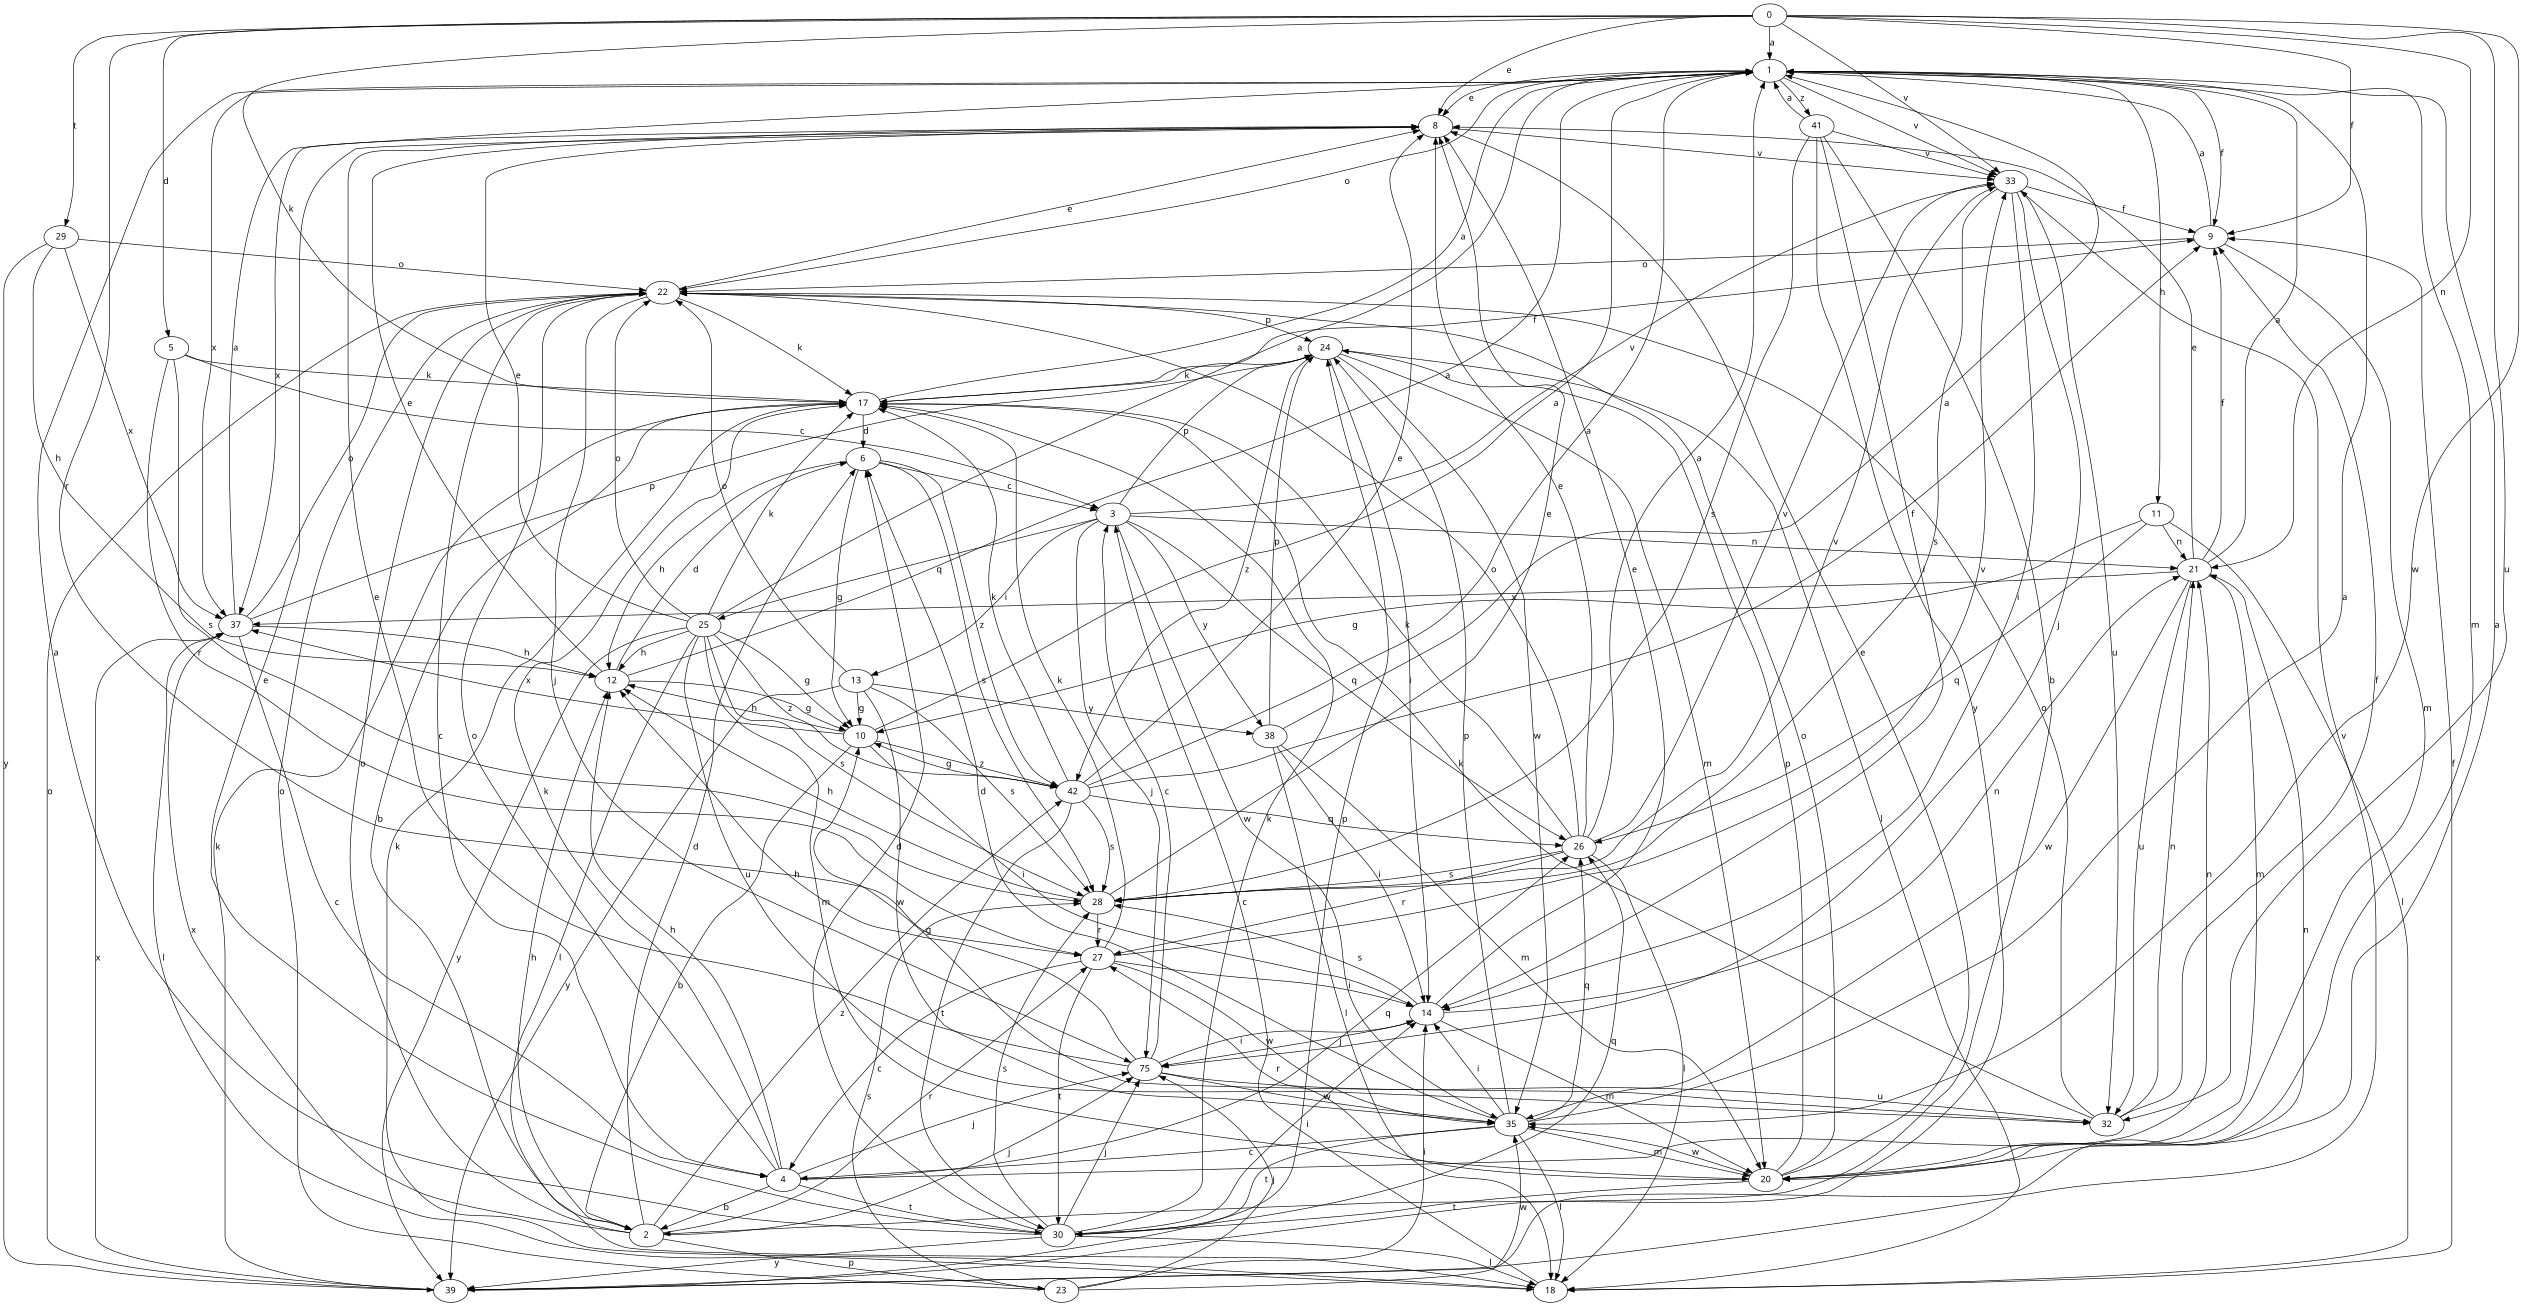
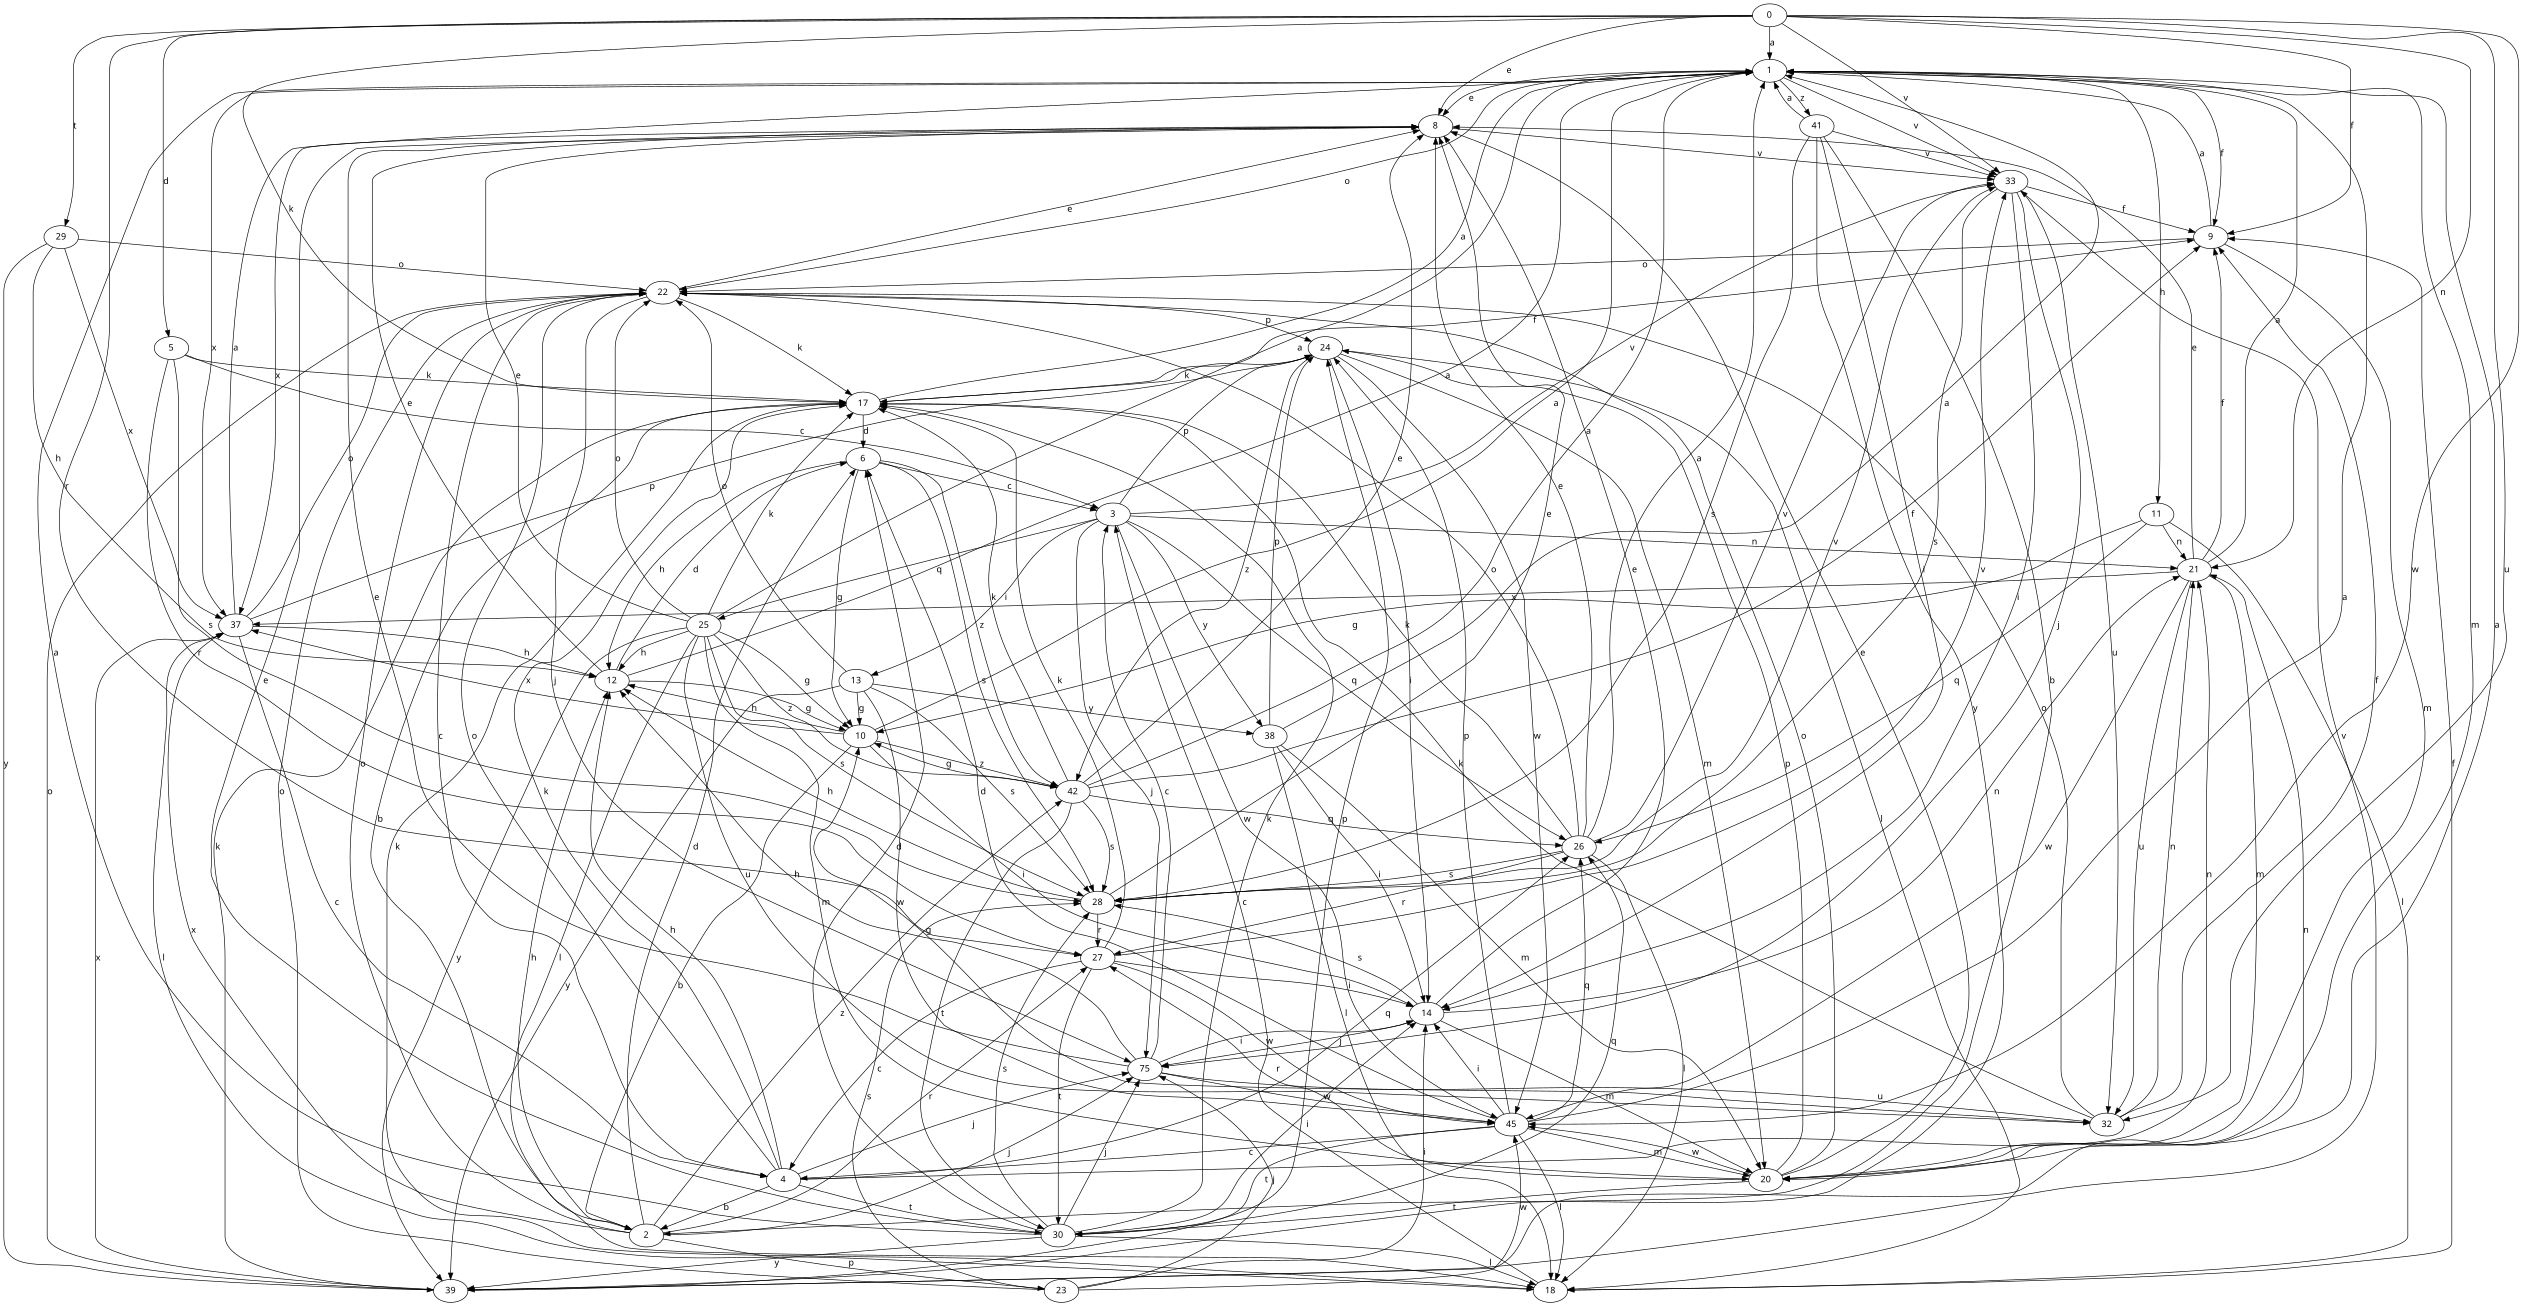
(1512, 1125) -> (1512, 1125)
